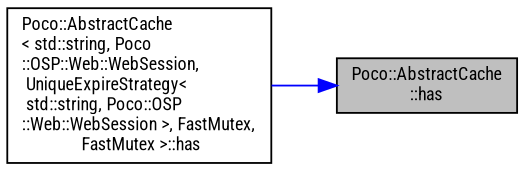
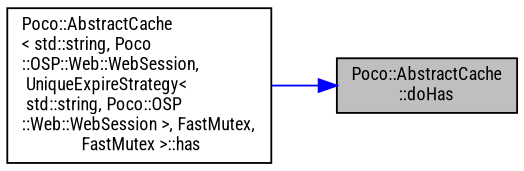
(427, 86) -> (427, 86)
